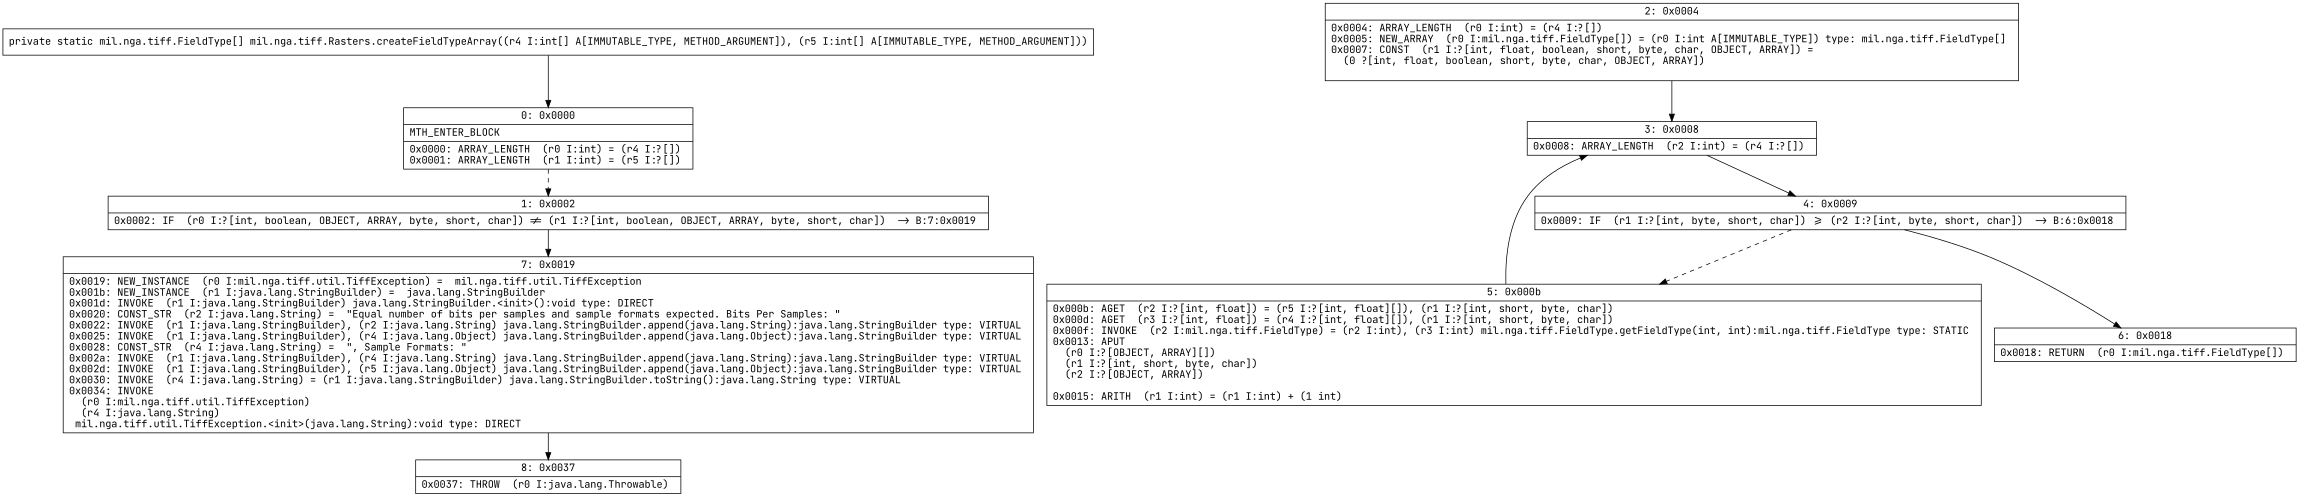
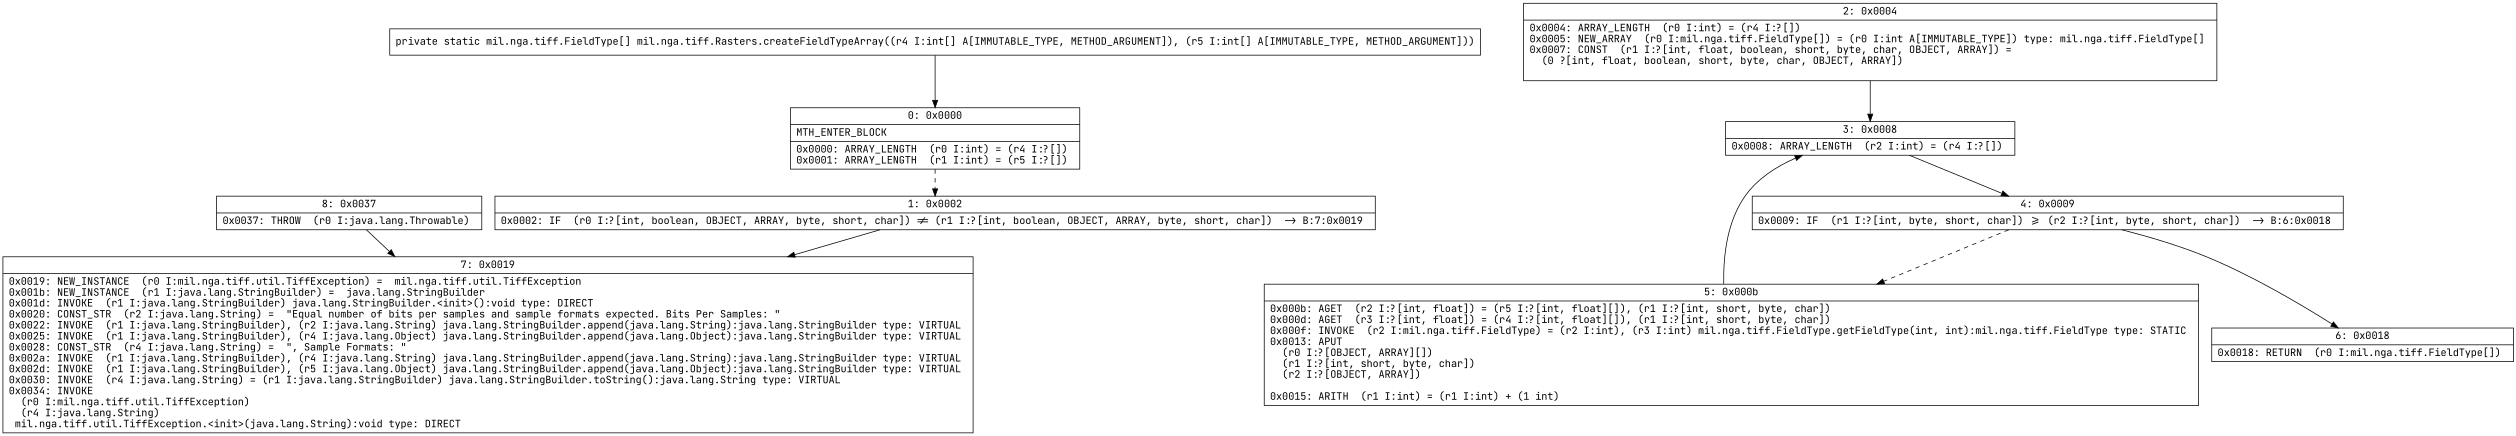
(548, 443) -> (378, 241)
